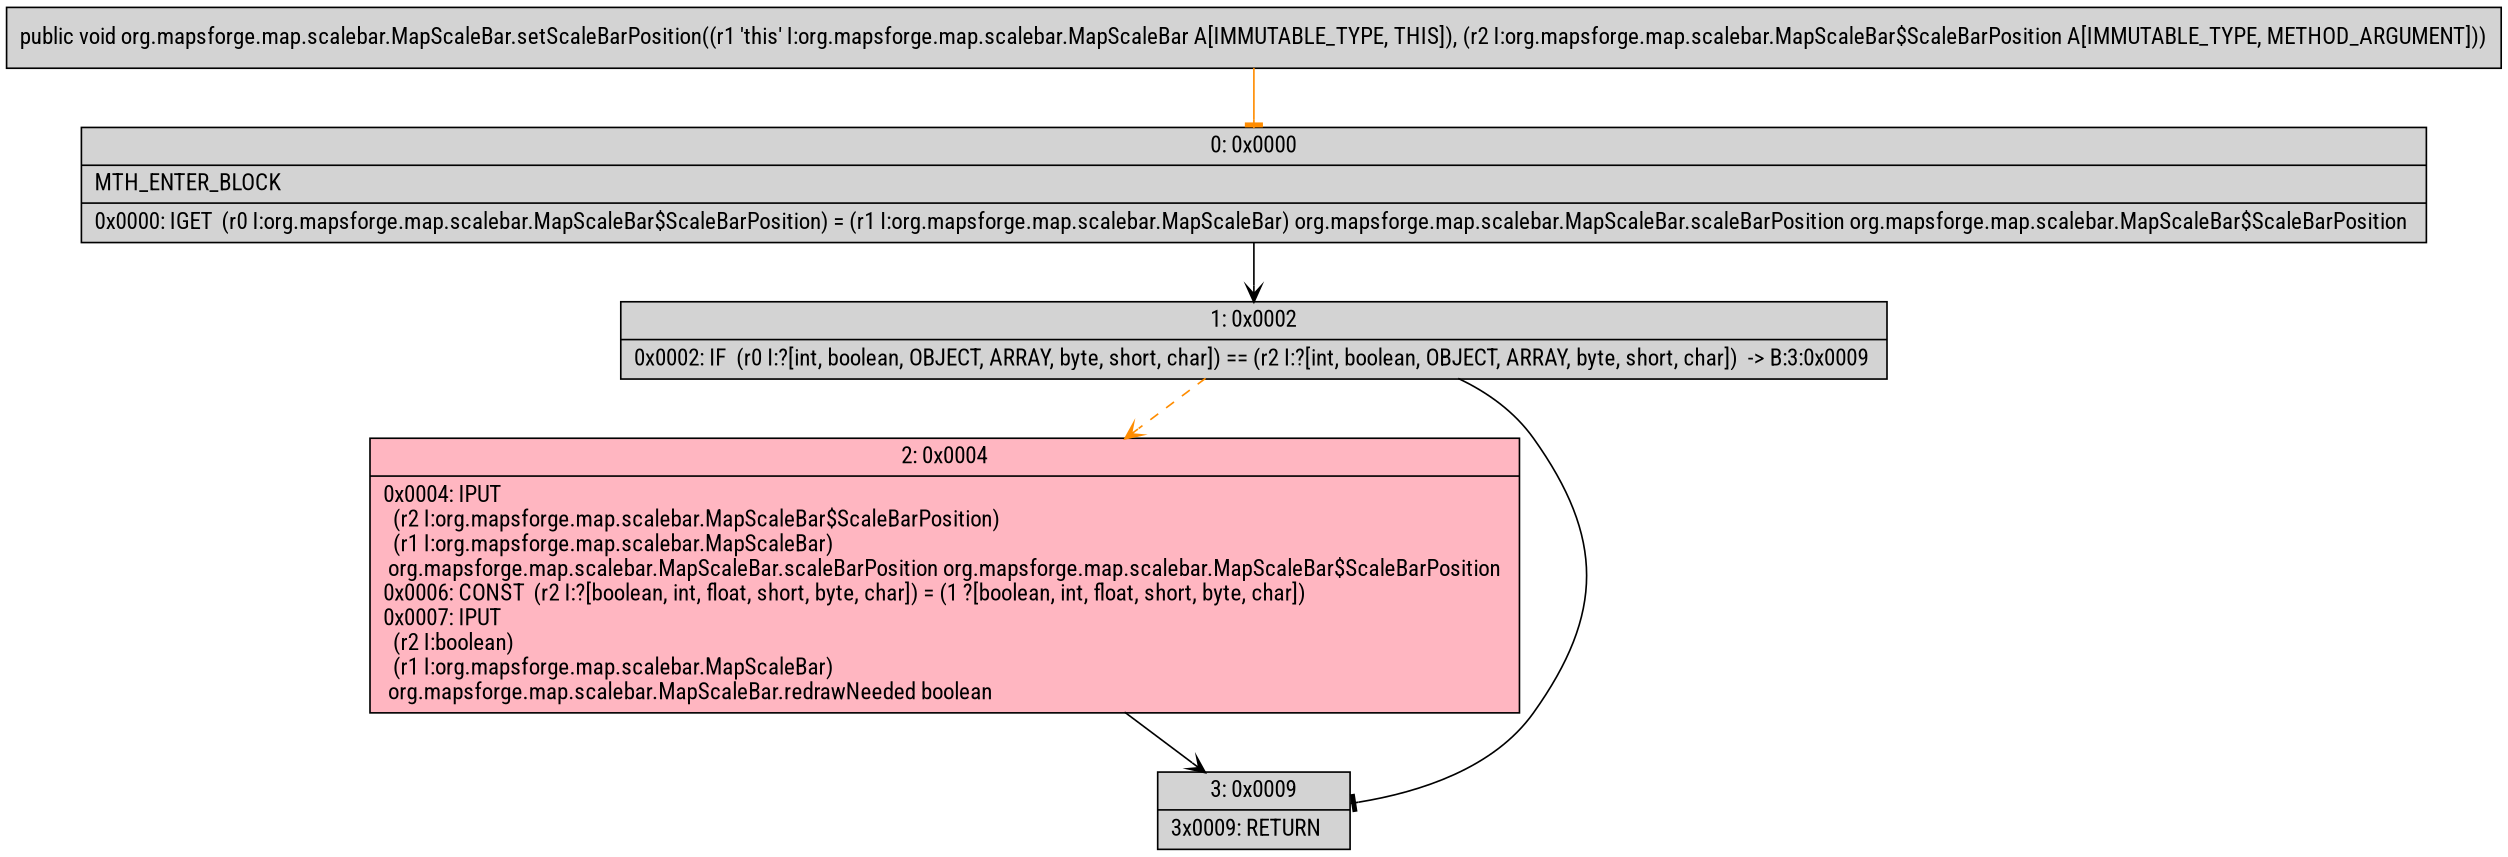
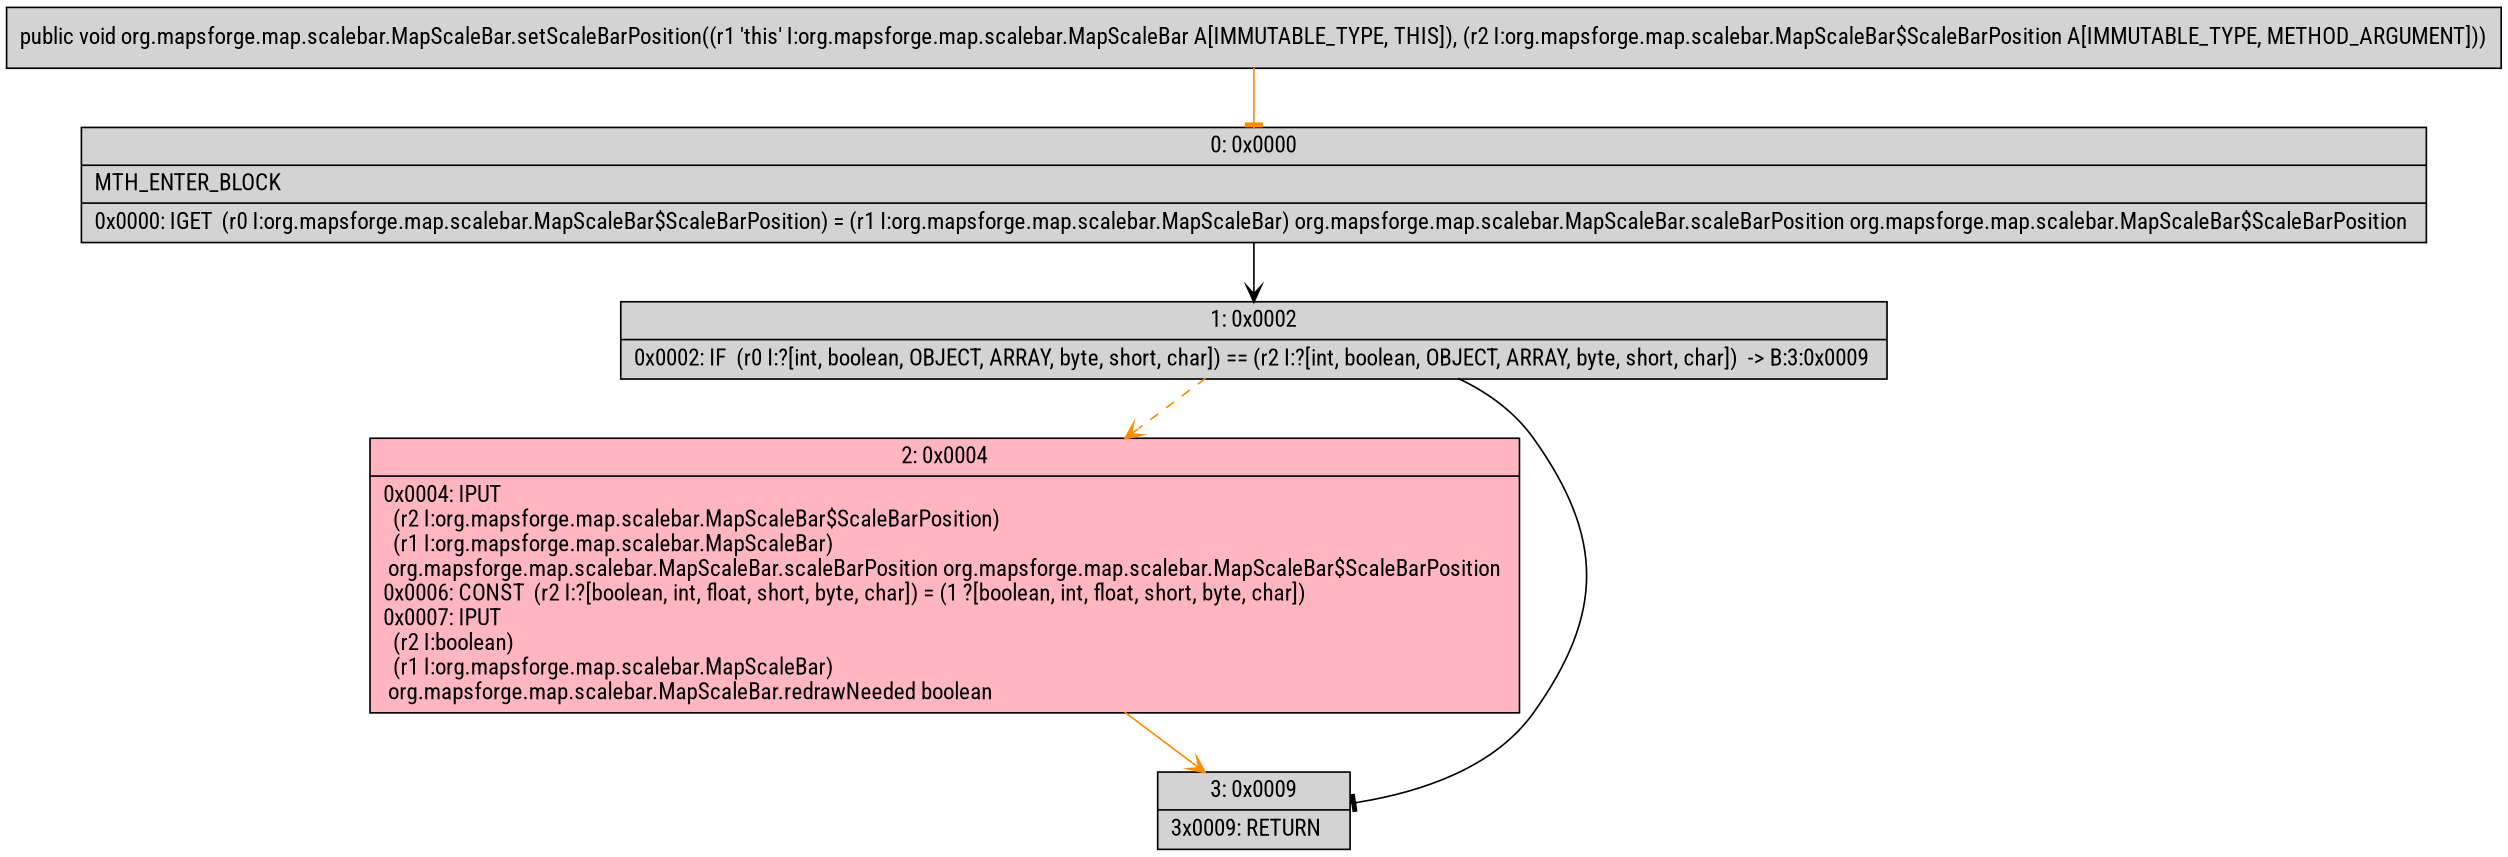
(1158, 737) -> (1158, 737)
